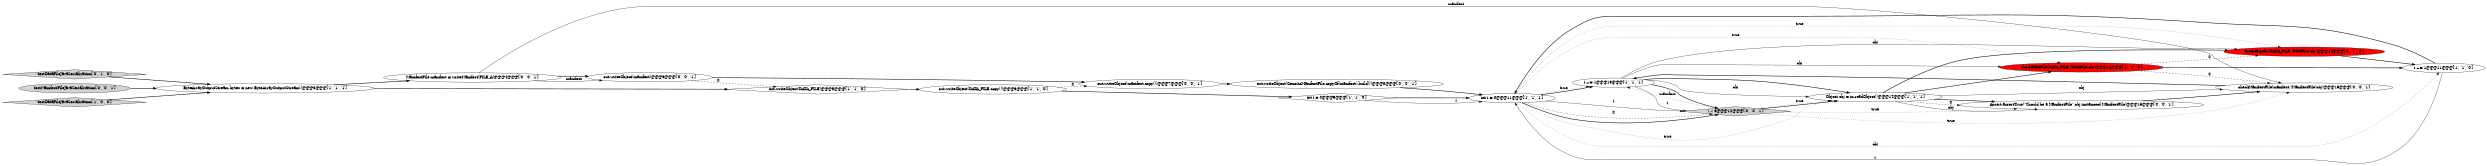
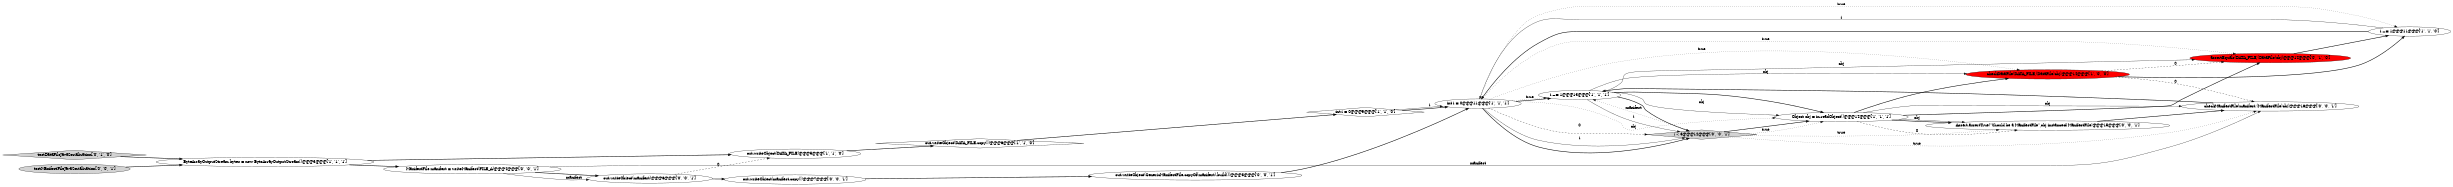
(1071, 87) -> none
(817, 89) -> (795, 154)
(993, 89) -> (980, 143)
(75, 102) -> none
(1668, 137) -> (1634, 127)
(1875, 145) -> (1841, 5)
